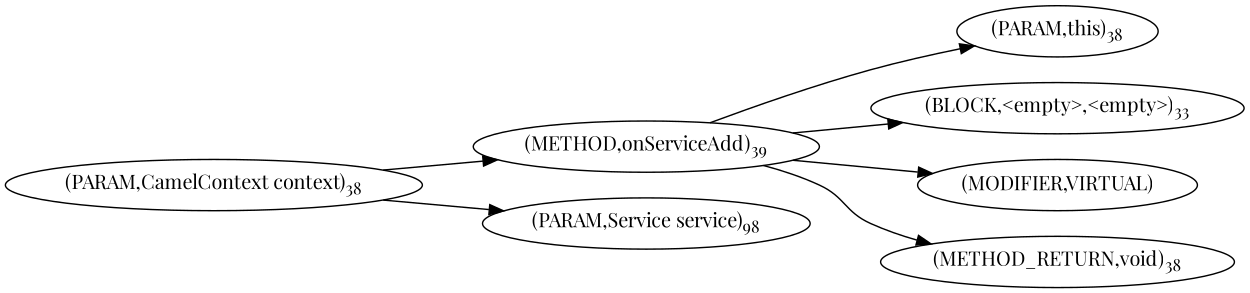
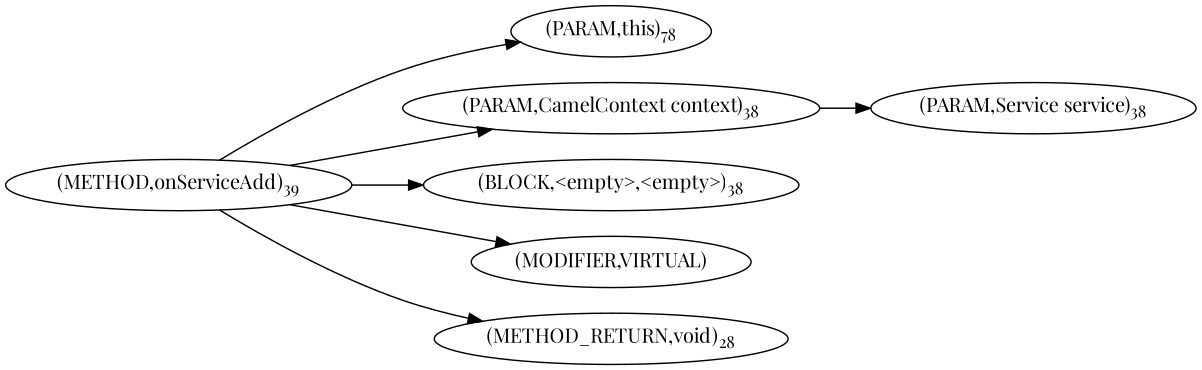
(1115, 29) -> (669, 29)
(1182, 106) -> (736, 183)
(433, 166) -> (384, 149)
(752, 221) -> (1139, 106)
(1174, 260) -> (727, 337)
